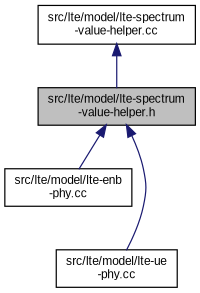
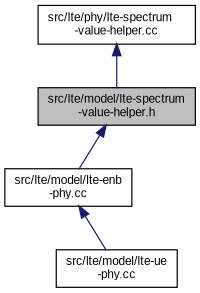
(117, 25) -> (117, 25)
(146, 194) -> (96, 233)
